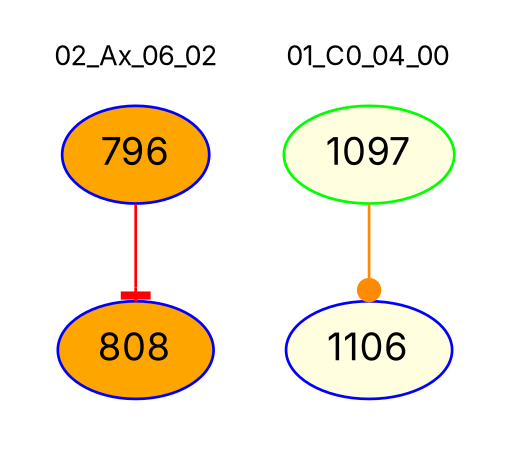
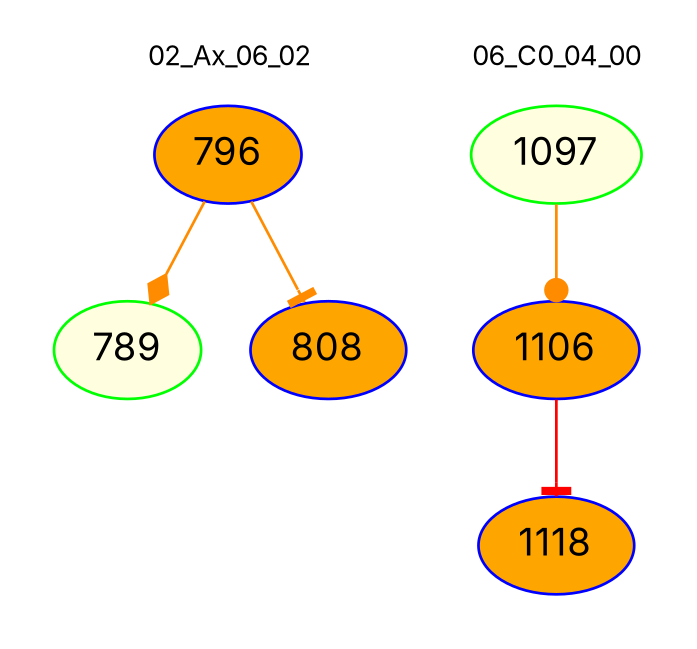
(369, 58) -> (558, 58)
(136, 246) -> (275, 246)
none -> (128, 350)
(369, 350) -> (556, 350)
none -> (556, 545)
